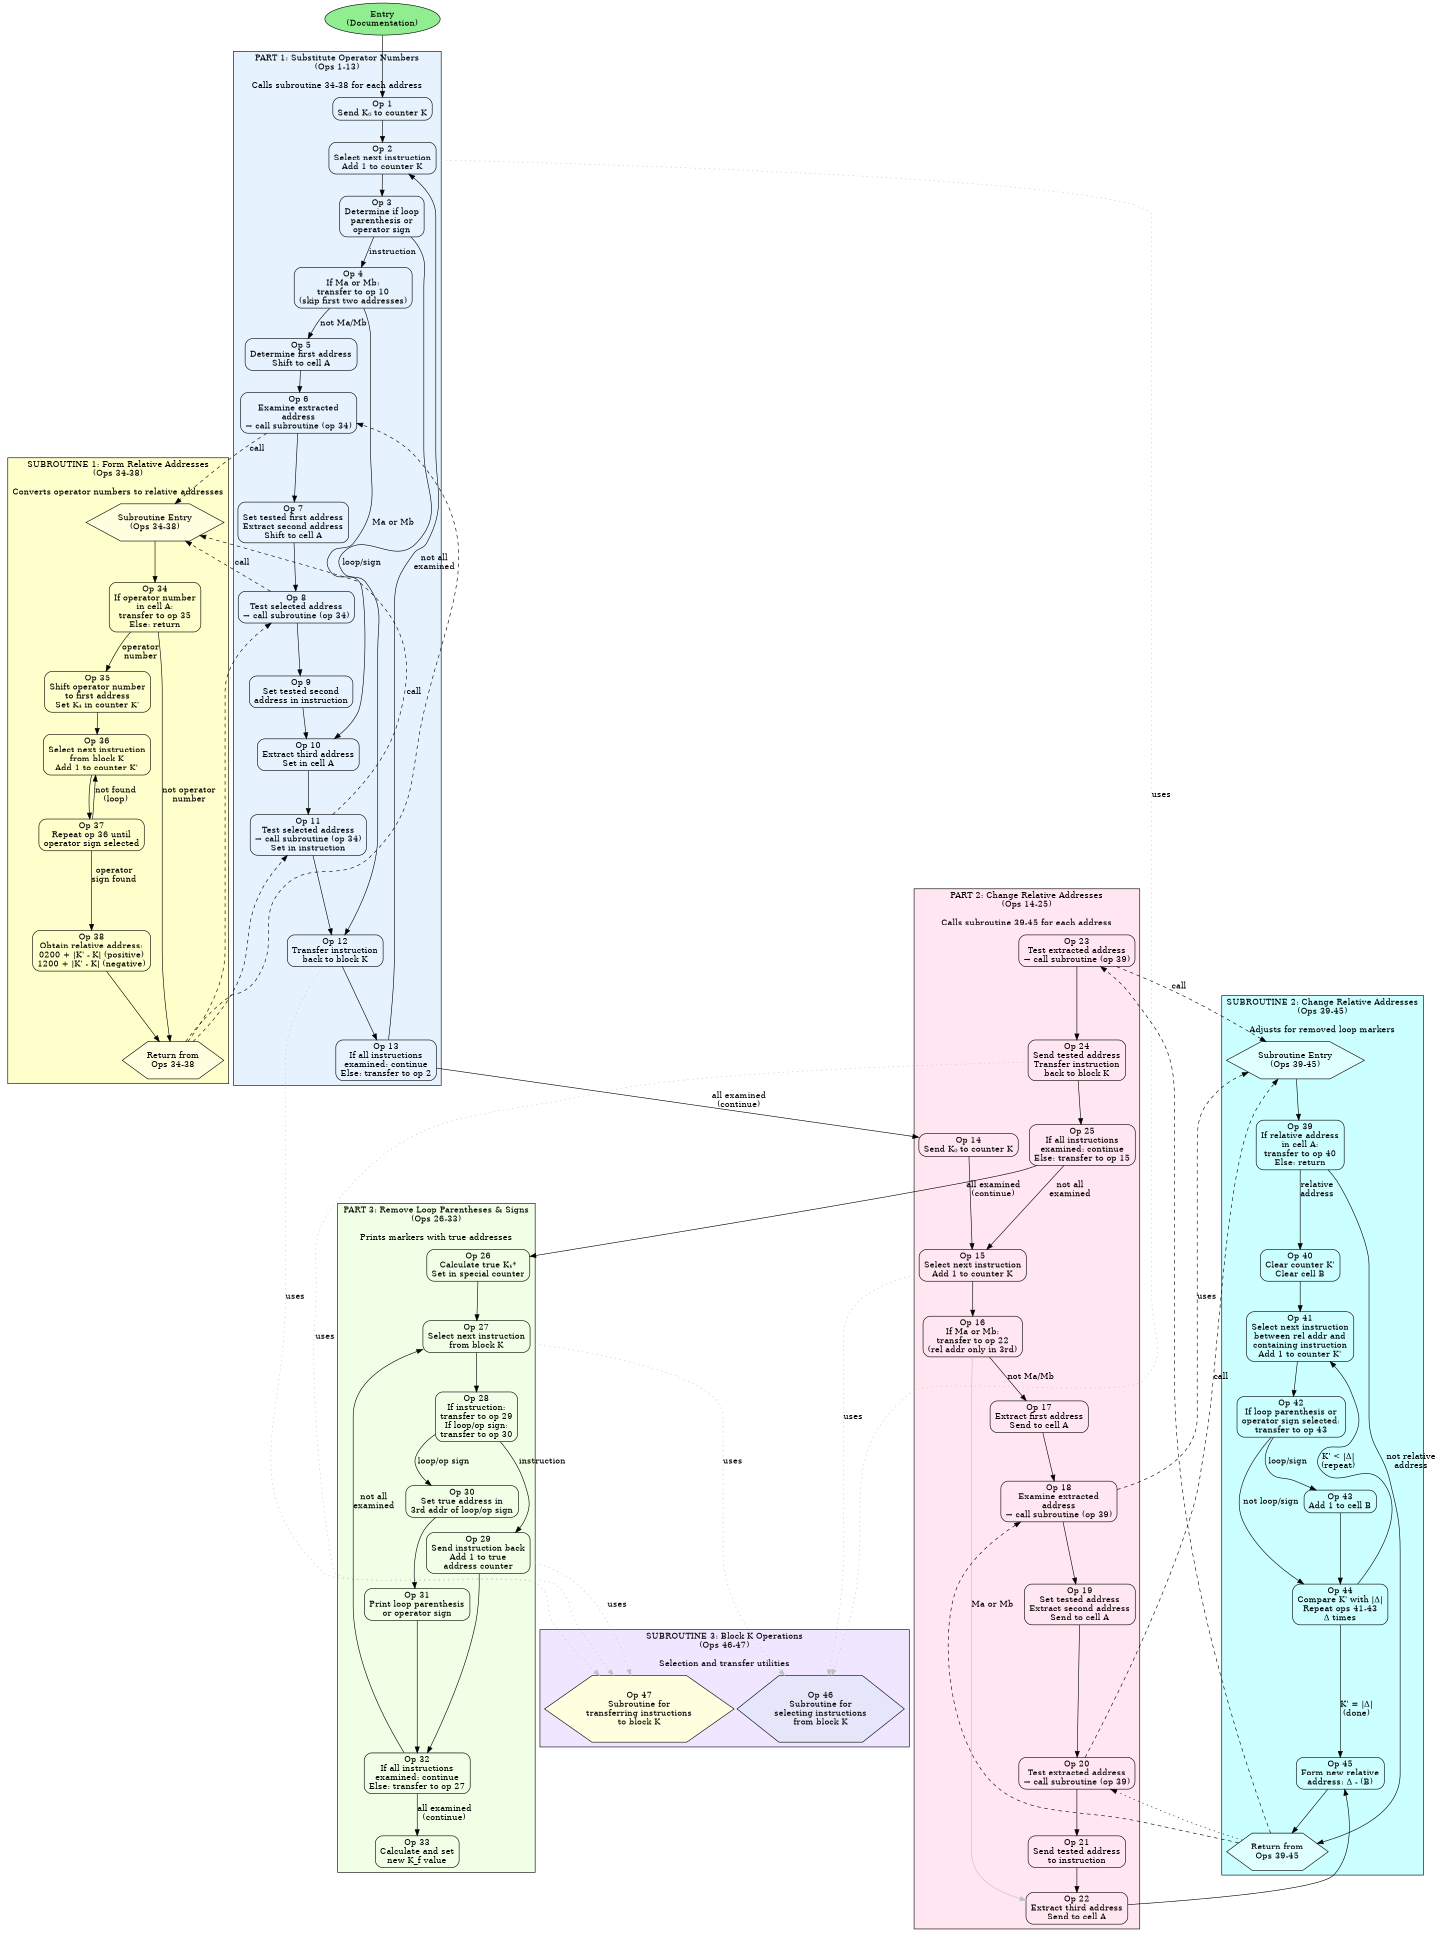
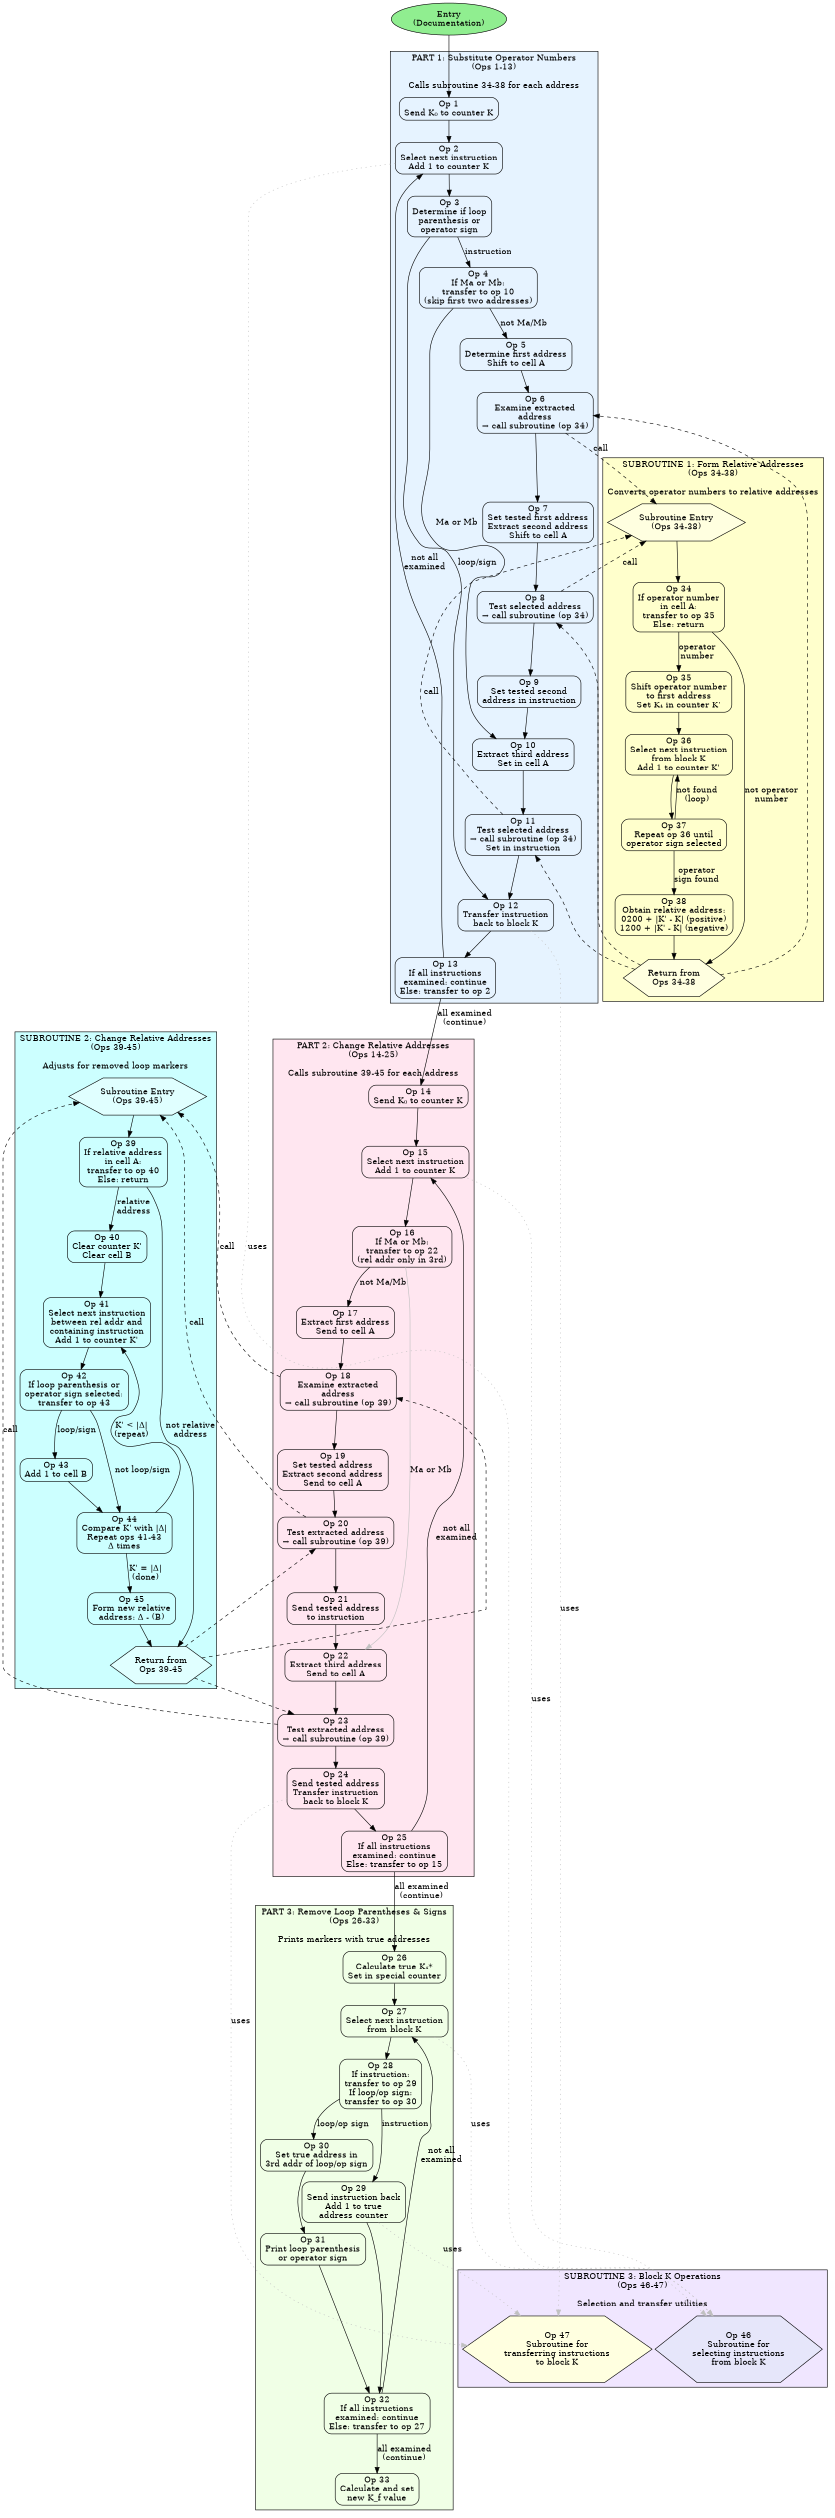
(1207, 1296) -> (227, 1247)
(1179, 1818) -> (248, 1600)
(1274, 1891) -> (336, 1695)
